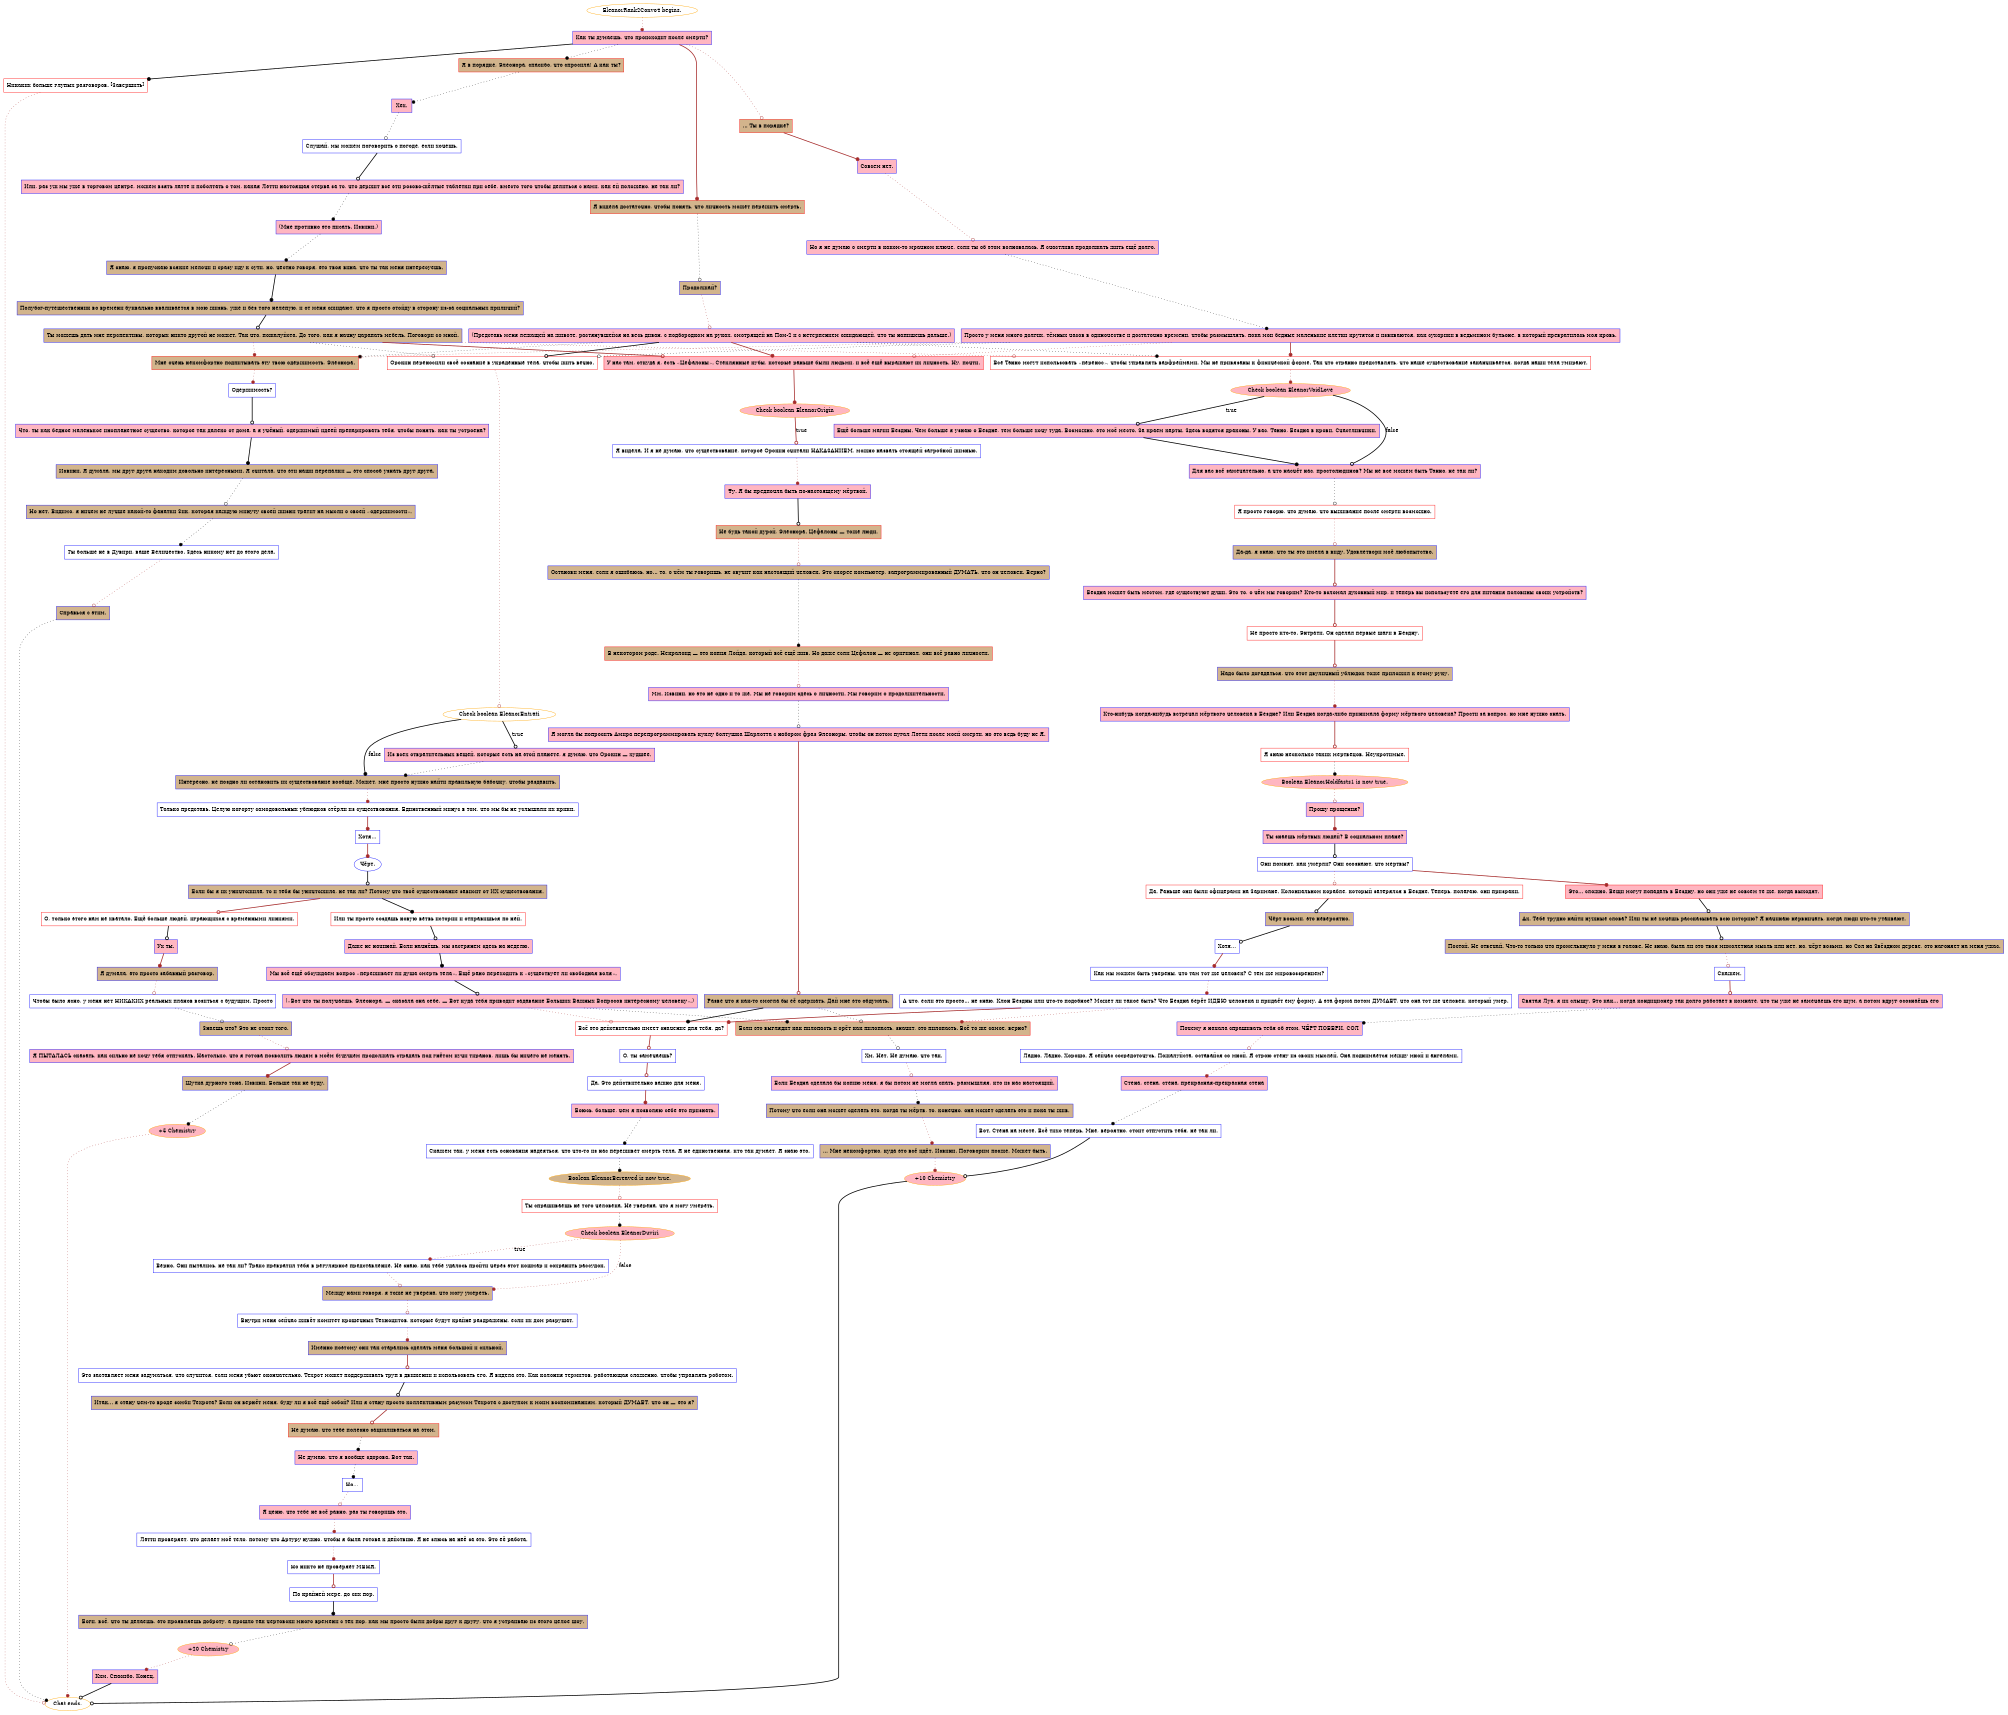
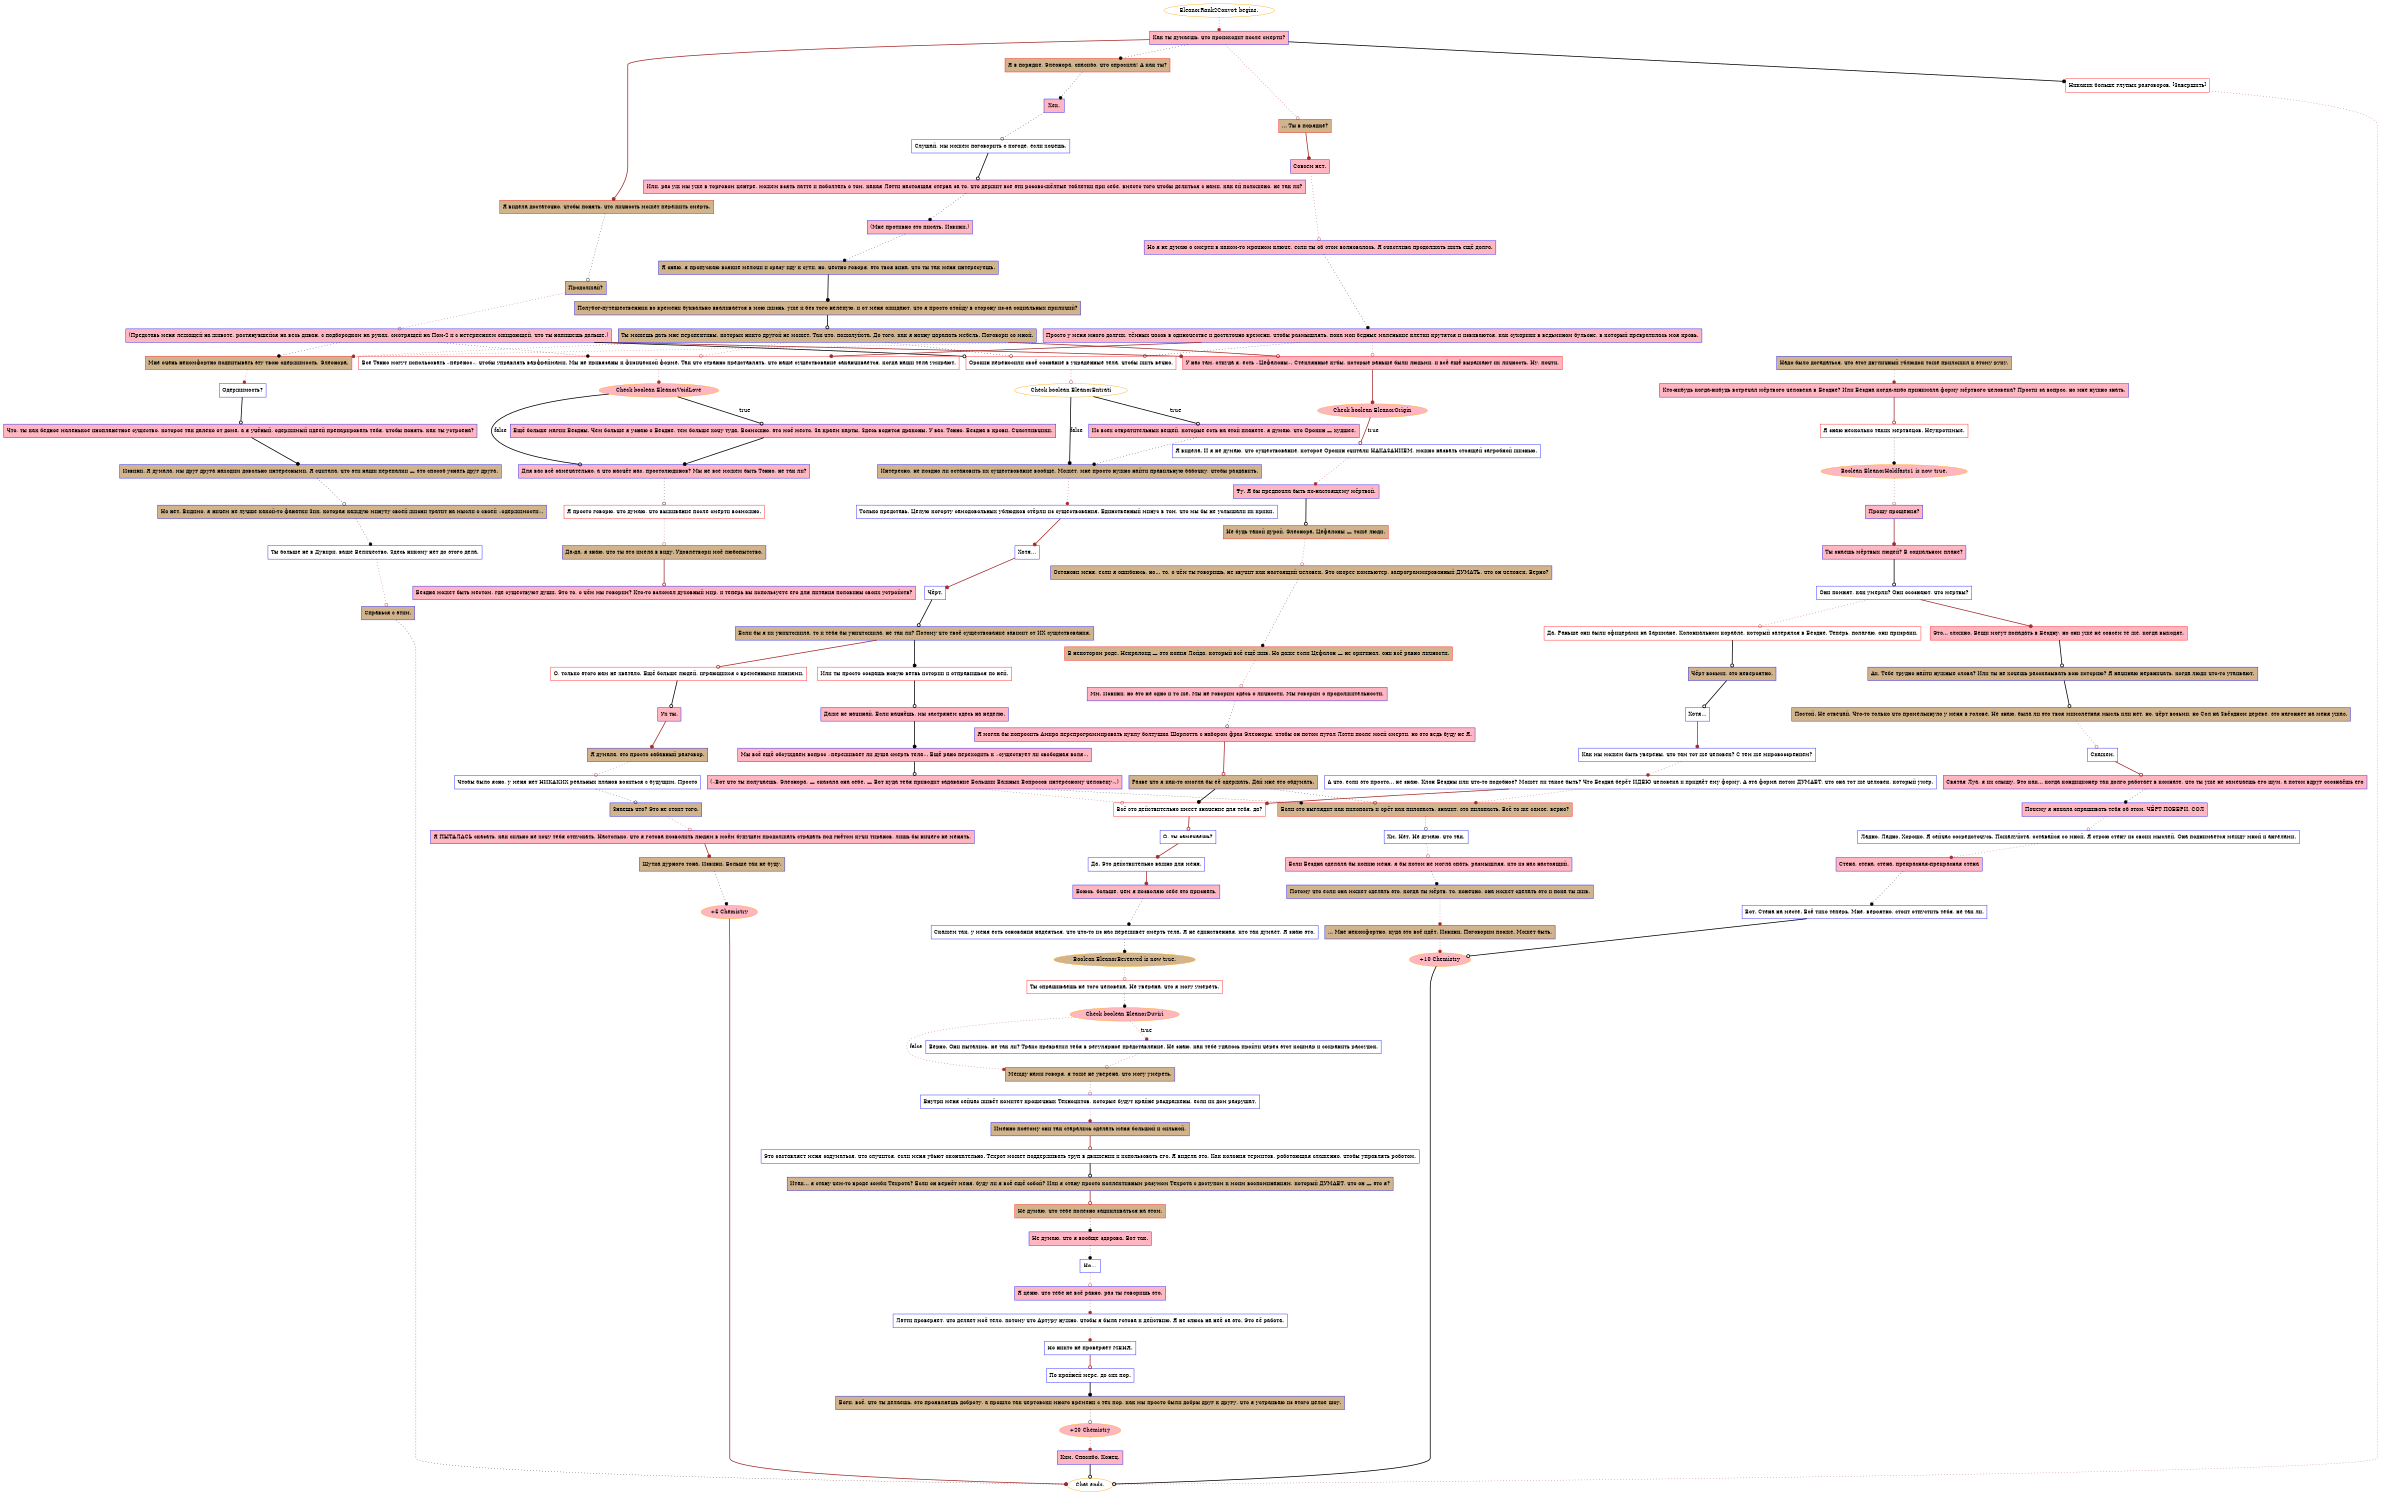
(1335, 633) -> none
(368, 864) -> (935, 593)
(647, 1068) -> (1168, 850)
(68, 1383) -> (730, 1357)
